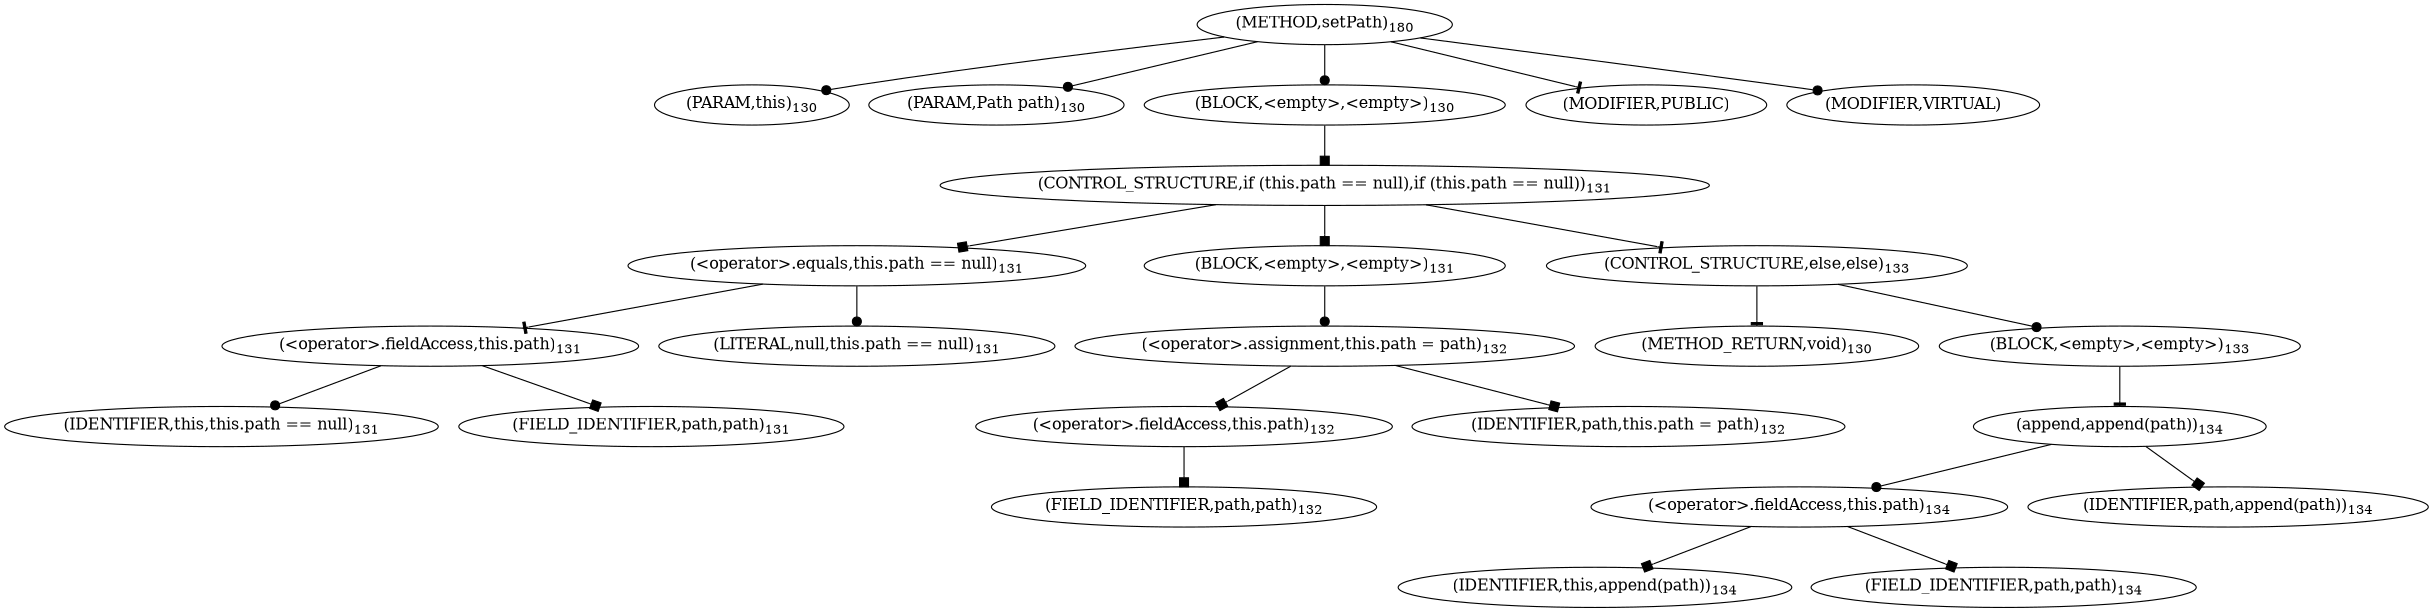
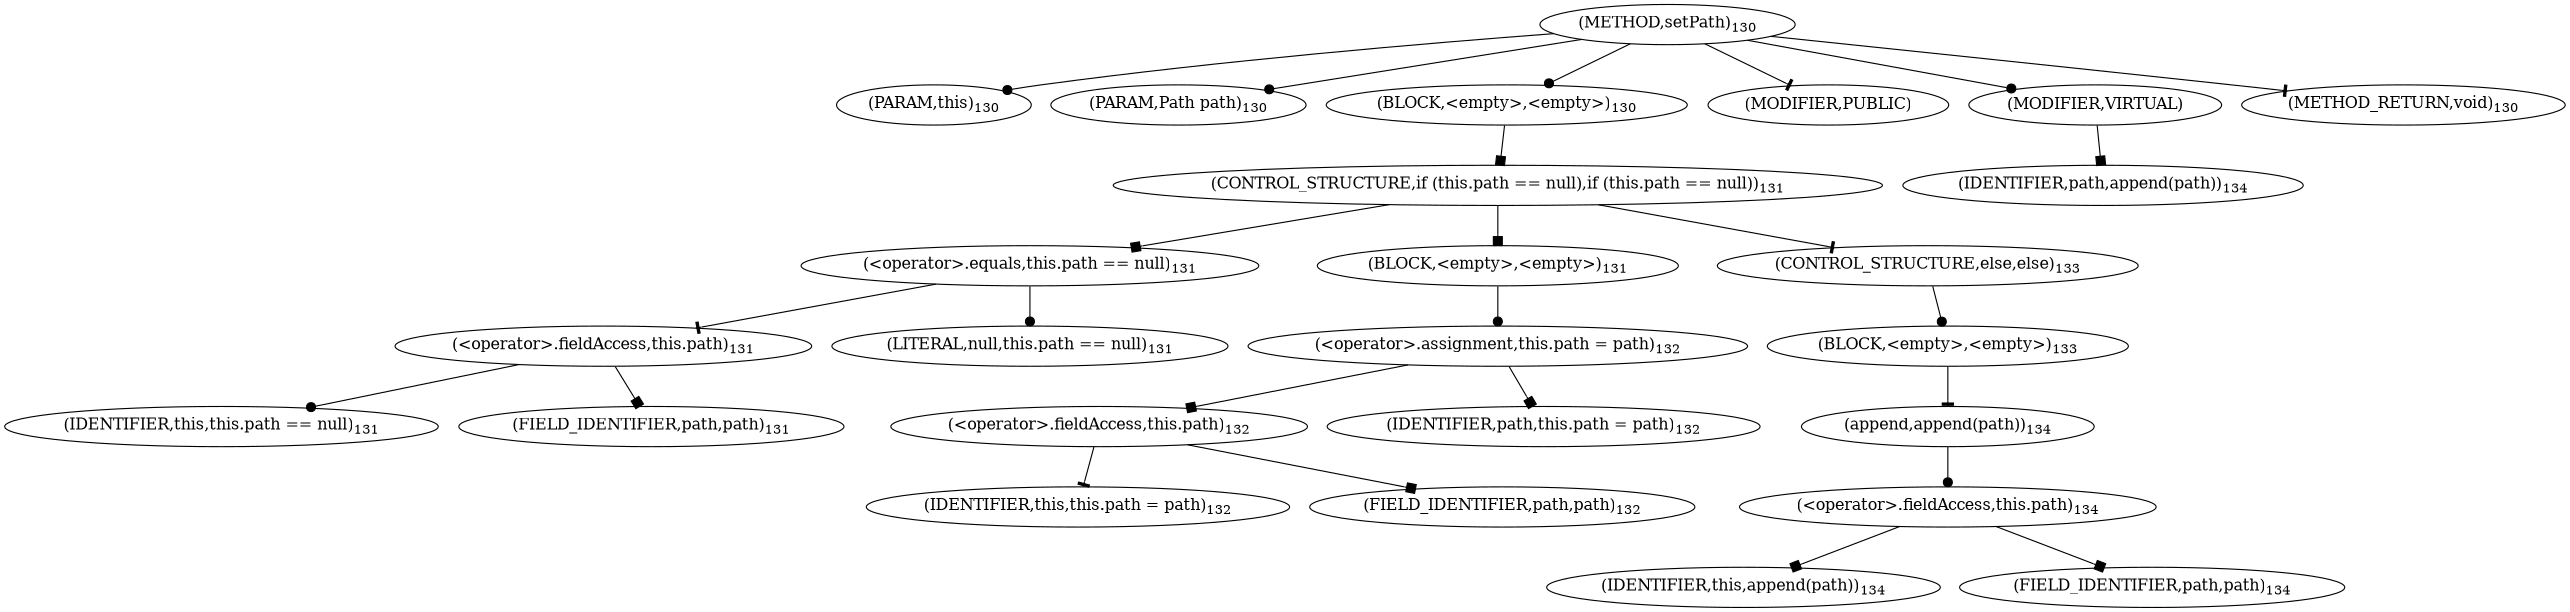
(1401, 23) -> (1744, 23)
(1757, 303) -> (2026, 63)
(2169, 463) -> (2099, 140)
none -> (1078, 507)
